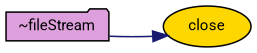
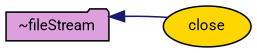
(131, 37) -> (146, 16)
